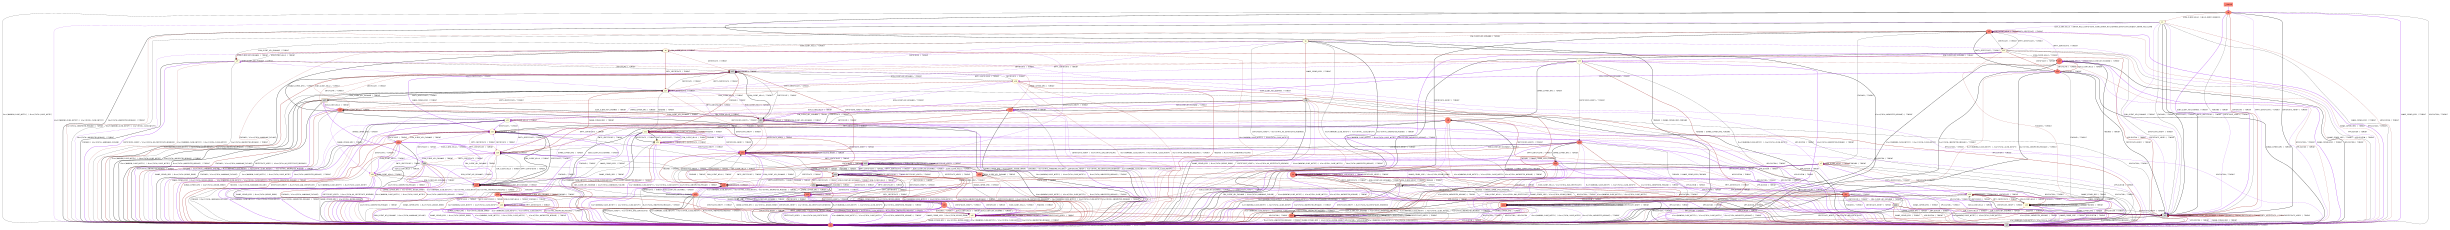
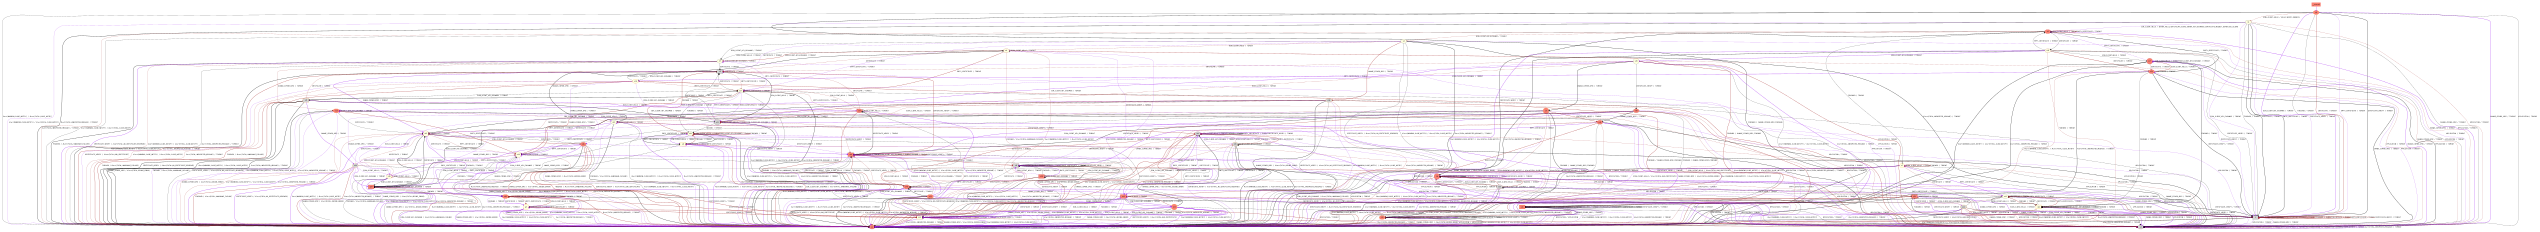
(727, 122) -> (1044, 149)
(1458, 199) -> (1329, 201)
